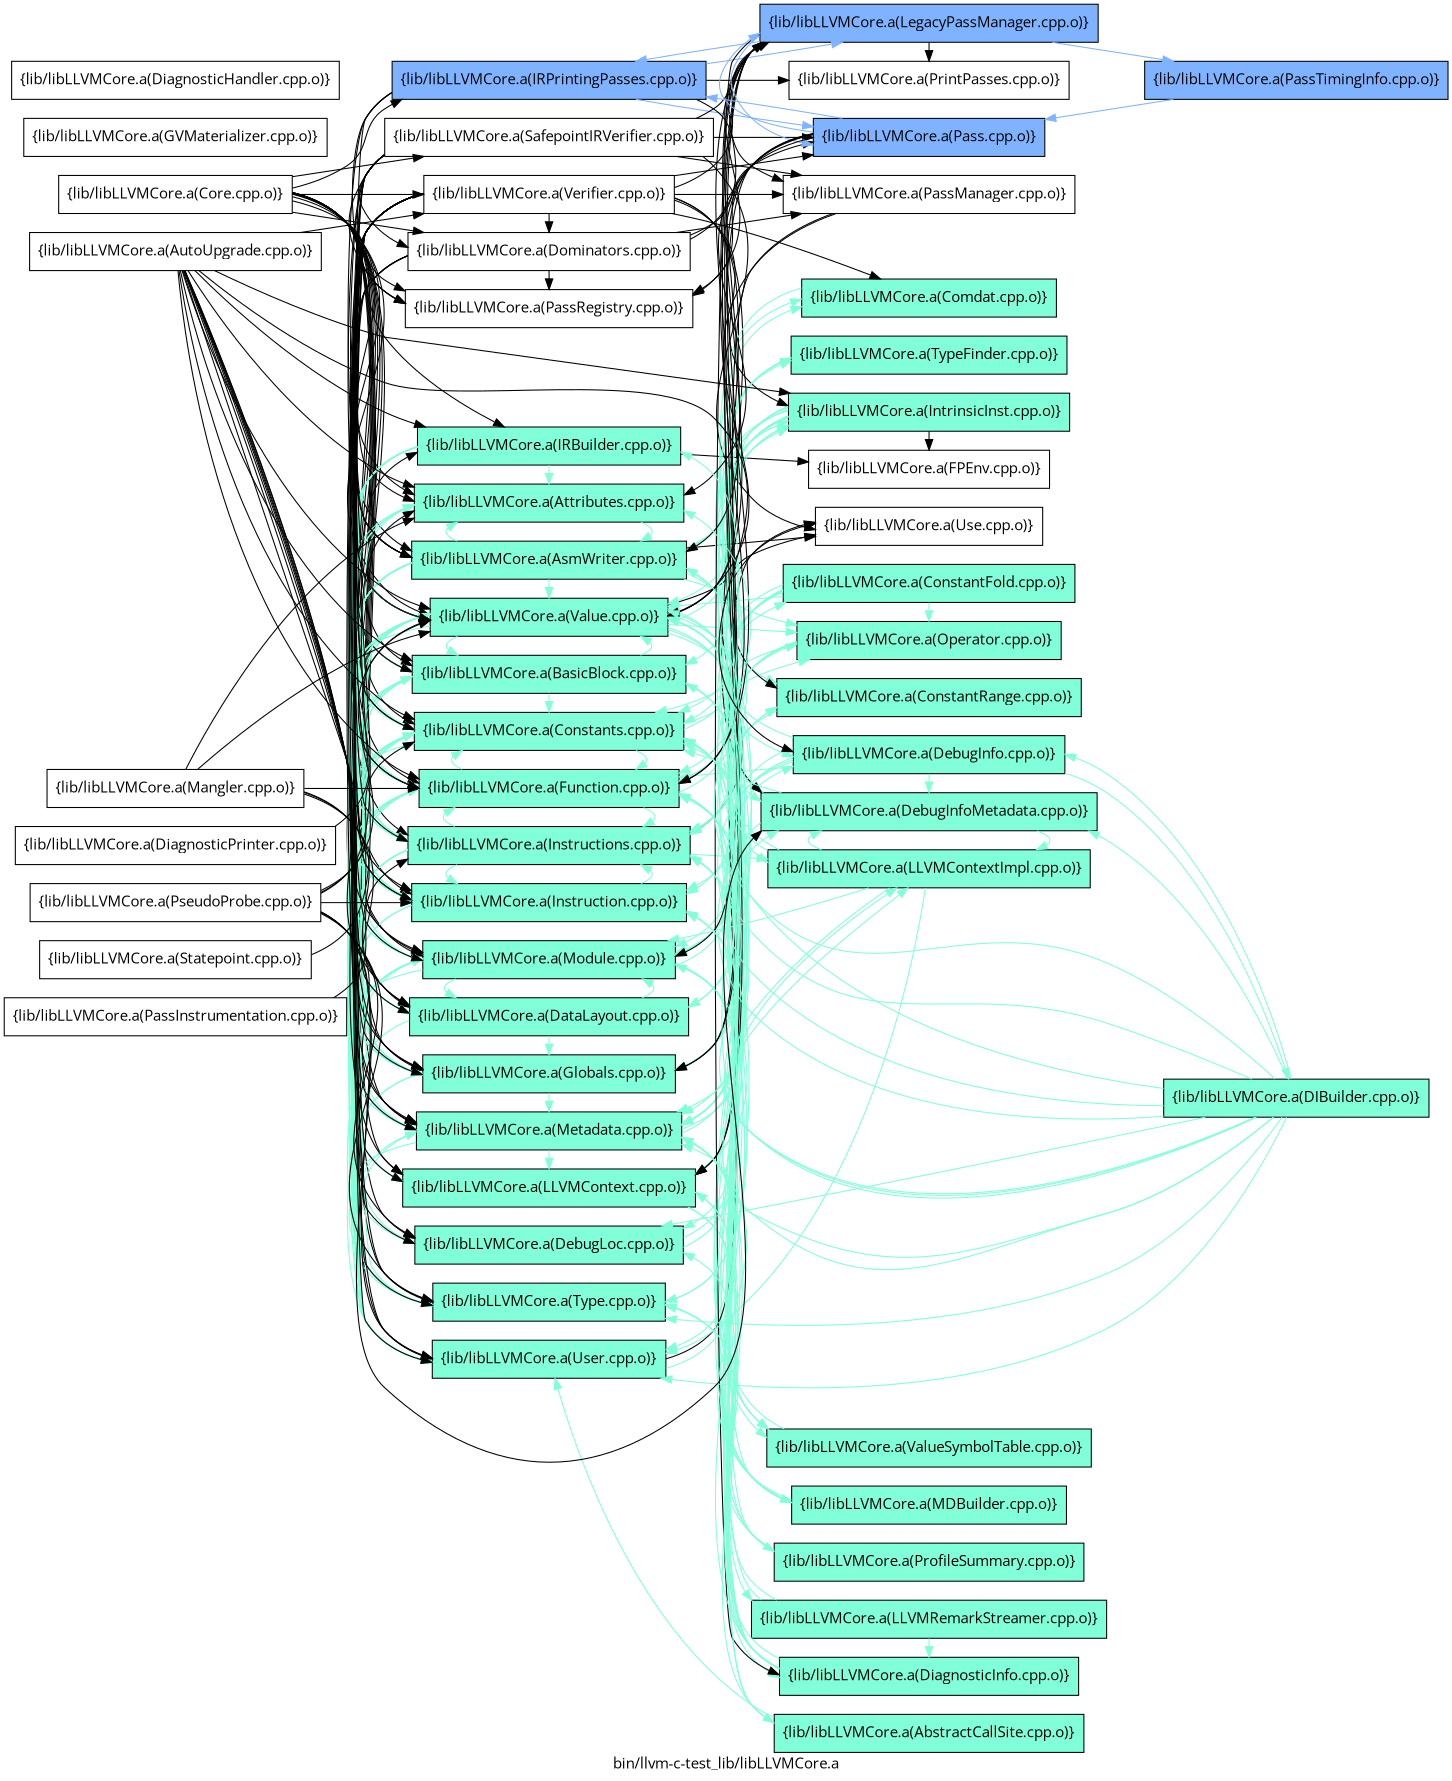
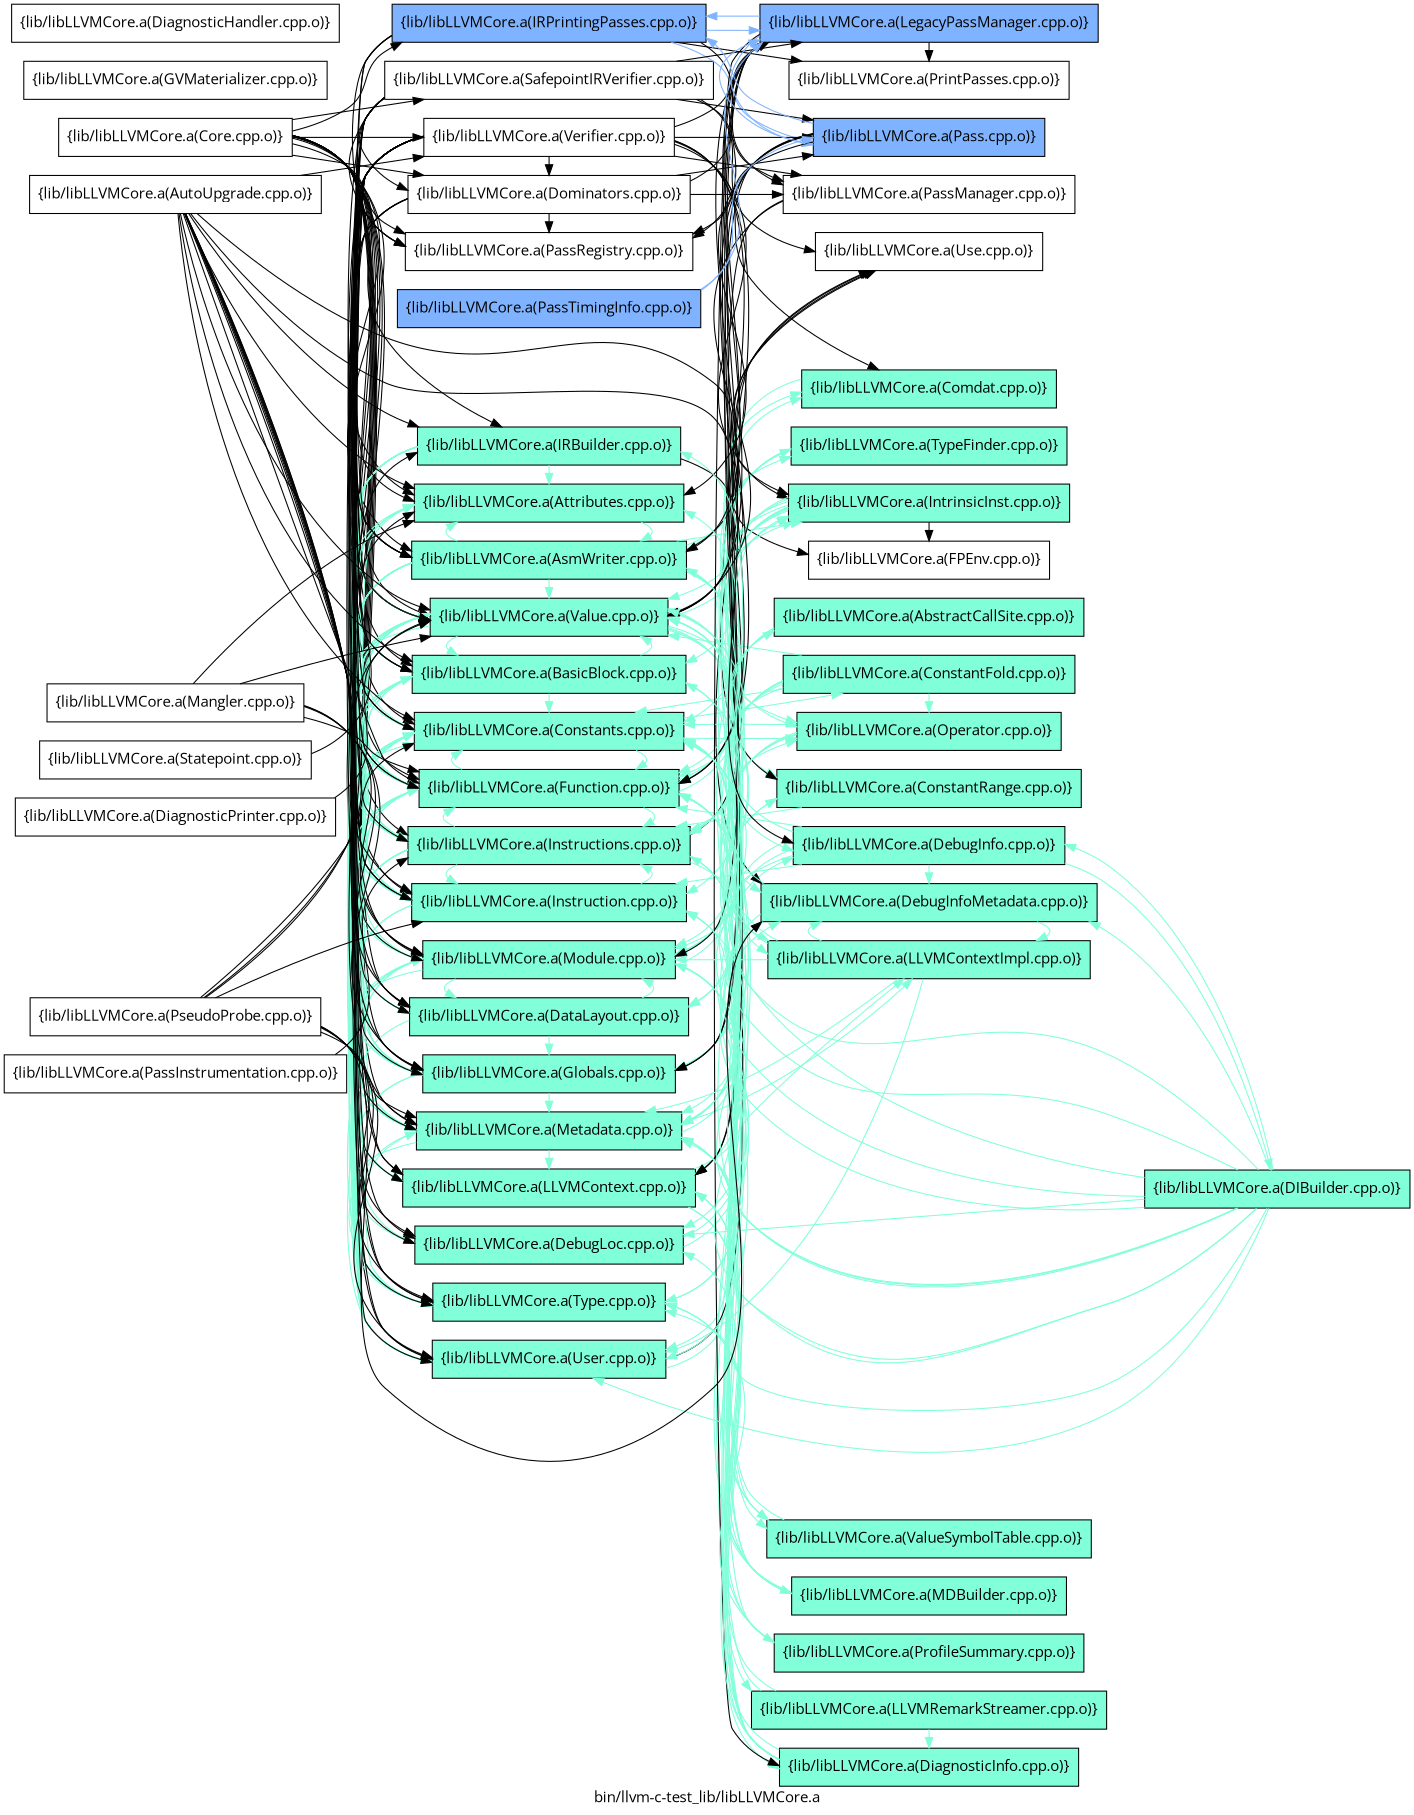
(1107, 51) -> (734, 172)
none -> (356, 394)
none -> (352, 692)
none -> (363, 1047)
